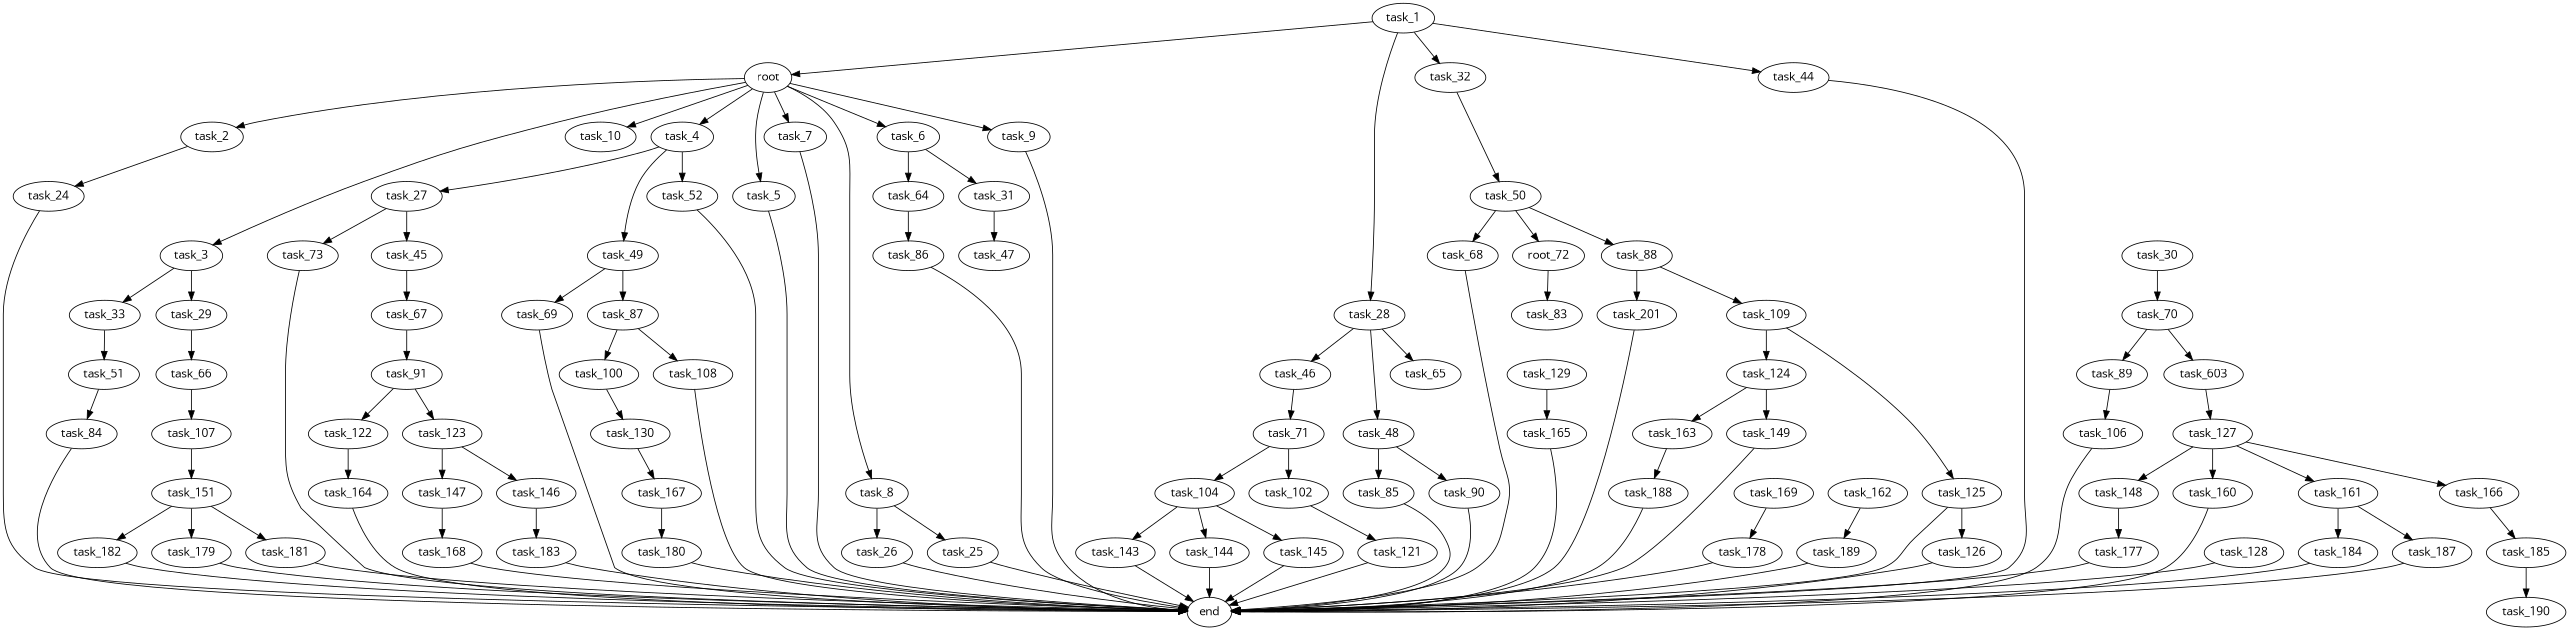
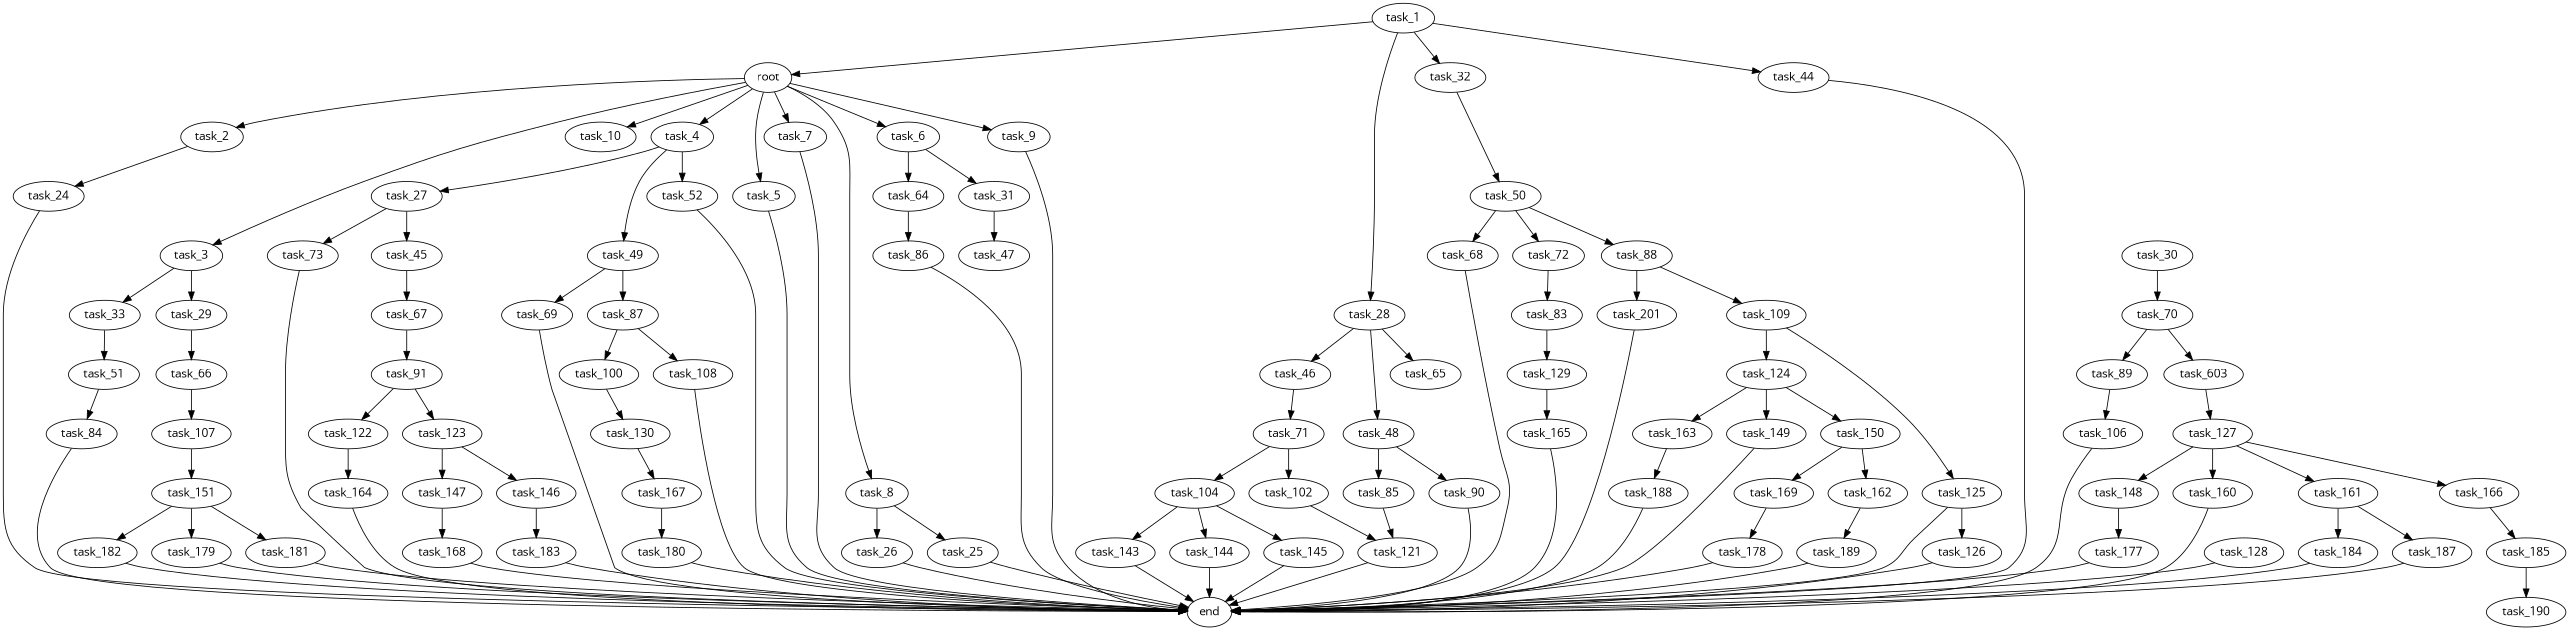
(1549, 256) -> (1549, 256)
none -> (1547, 341)
none -> (1860, 434)
(1423, 581) -> (1387, 519)
